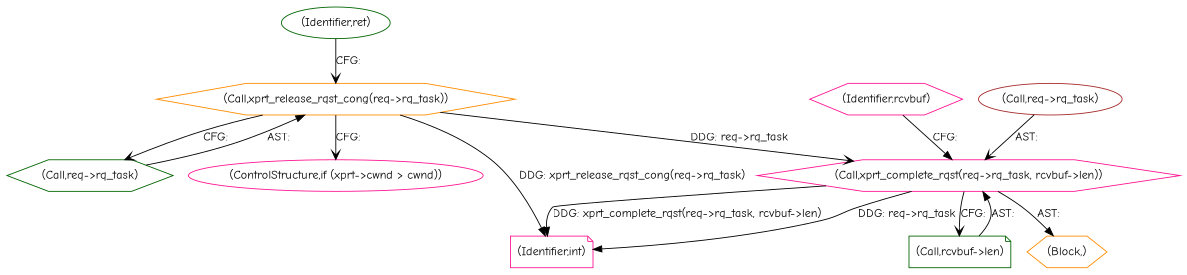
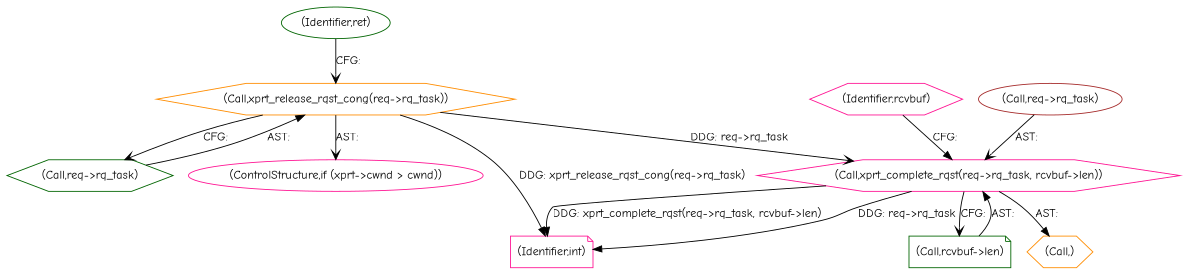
(350, 137) -> (349, 137)
(1067, 252) -> (1060, 252)
